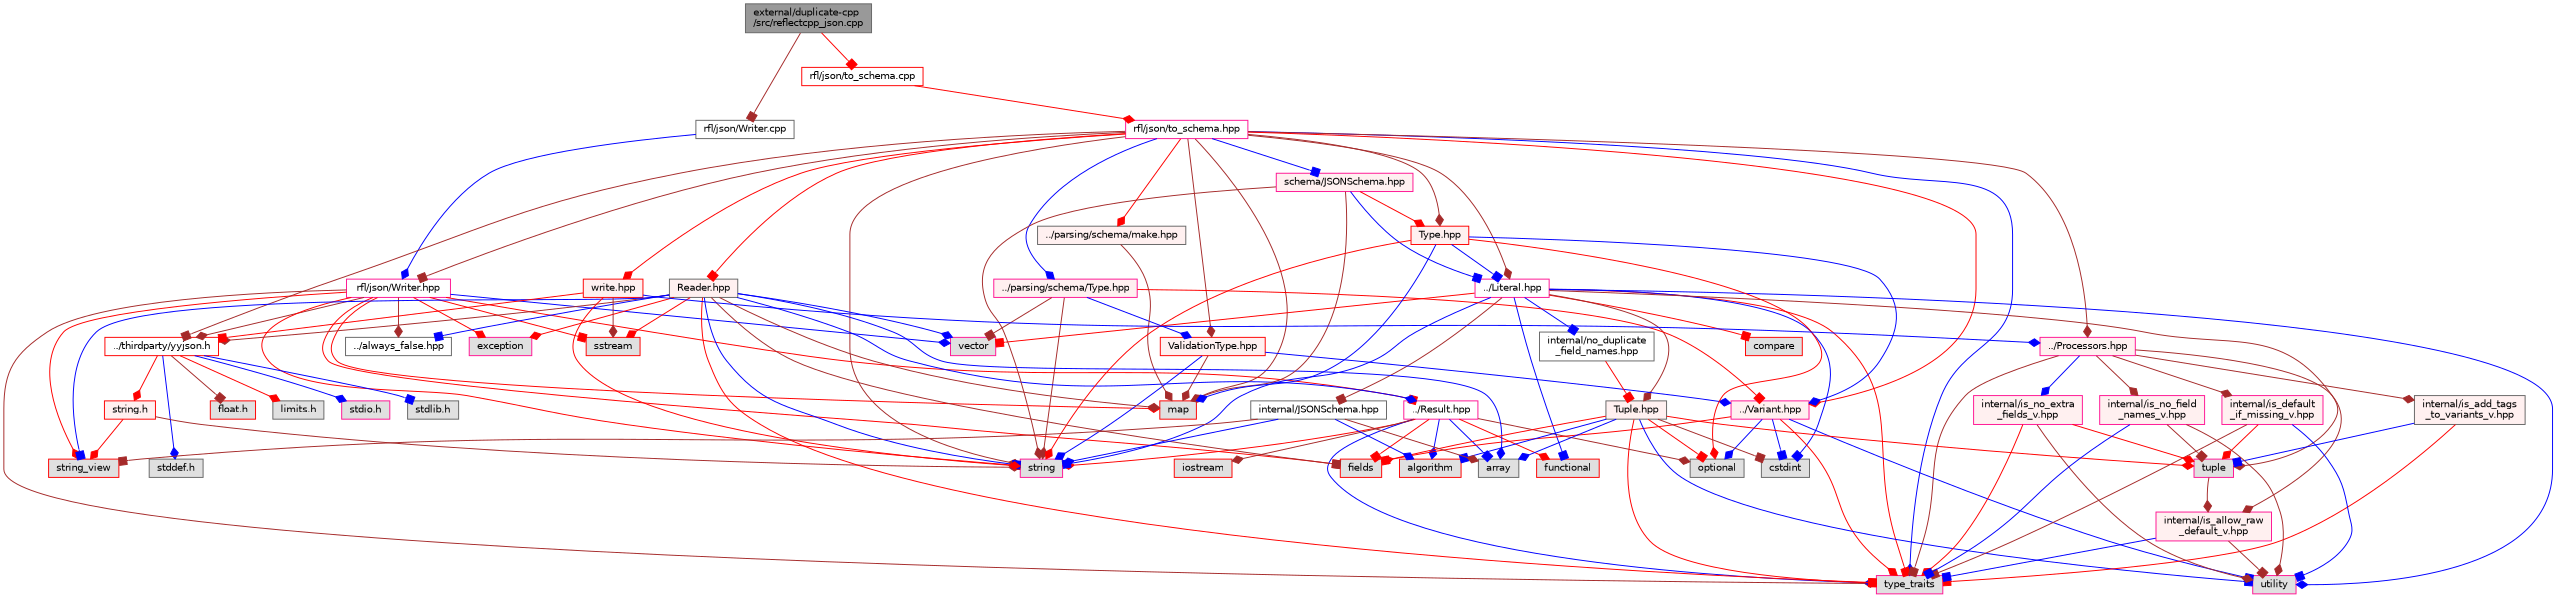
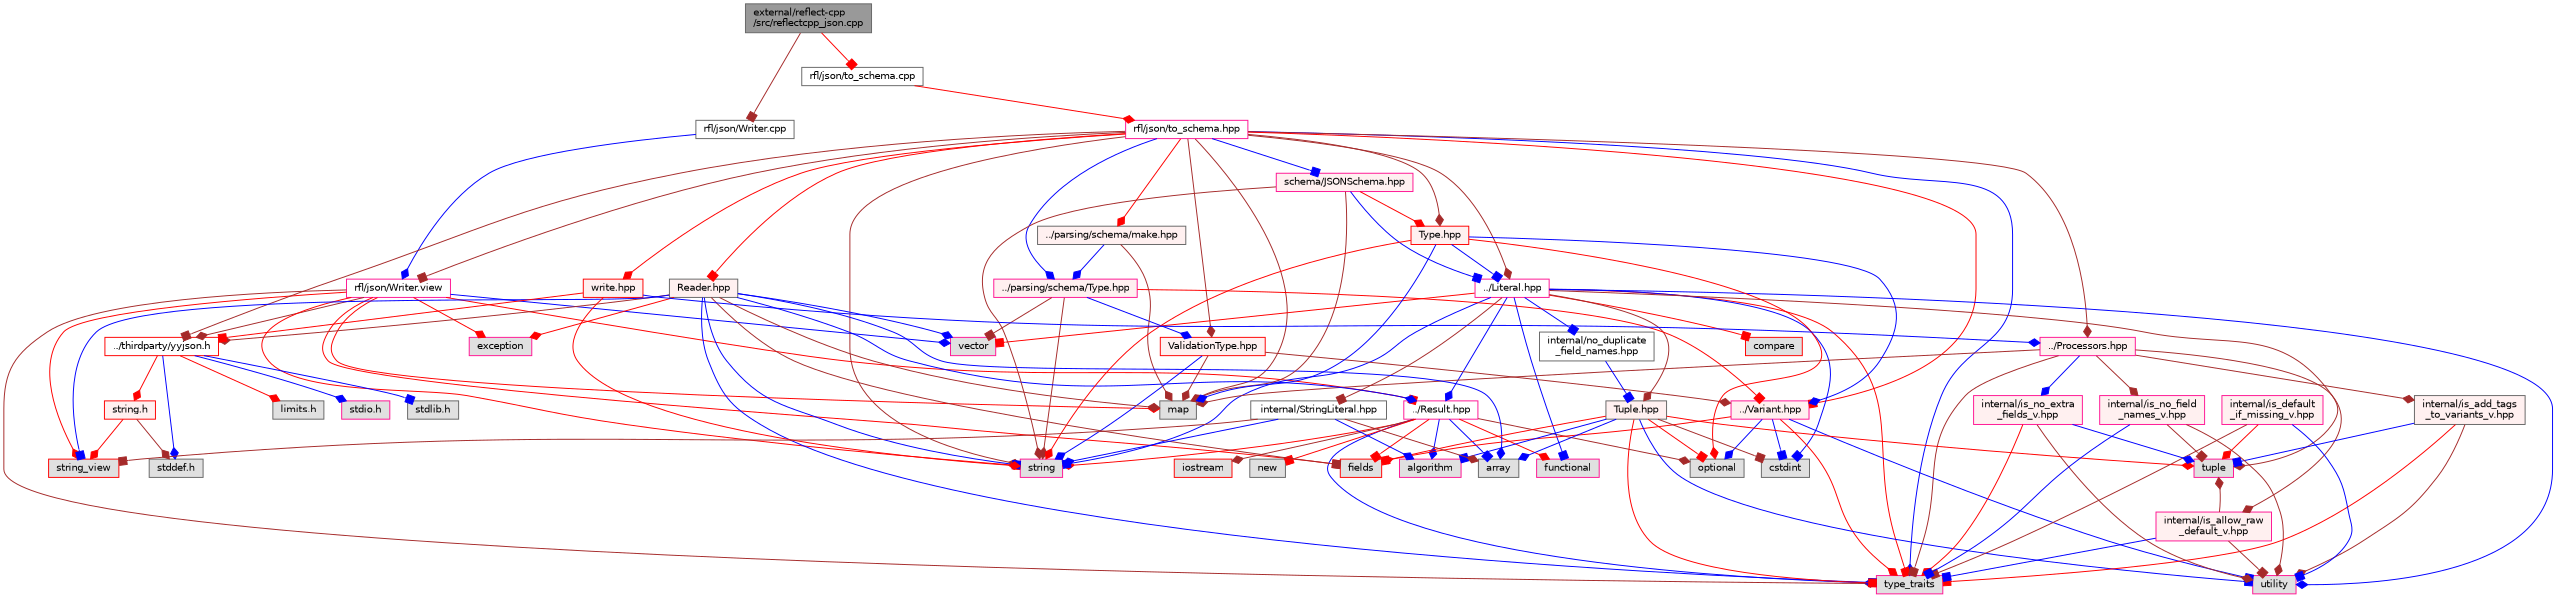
(808, 18) -> (808, 18)
(862, 77) -> (862, 77)
(1751, 166) -> (1751, 166)
none -> (1093, 257)
(398, 288) -> (398, 288)
none -> (1480, 344)
(398, 346) -> none
(613, 346) -> none
(2167, 374) -> (1624, 371)
(1492, 375) -> (1470, 372)
(1616, 377) -> (1616, 378)
(233, 410) -> none
(1178, 410) -> (1178, 410)
(1319, 410) -> (1319, 410)
(2128, 441) -> (2128, 441)
(581, 455) -> (149, 435)
none -> (1268, 468)
(1430, 468) -> (1430, 468)
(1568, 468) -> (1568, 468)
(2208, 489) -> (2220, 500)
none -> (2402, 515)
(1233, 534) -> (1233, 534)
